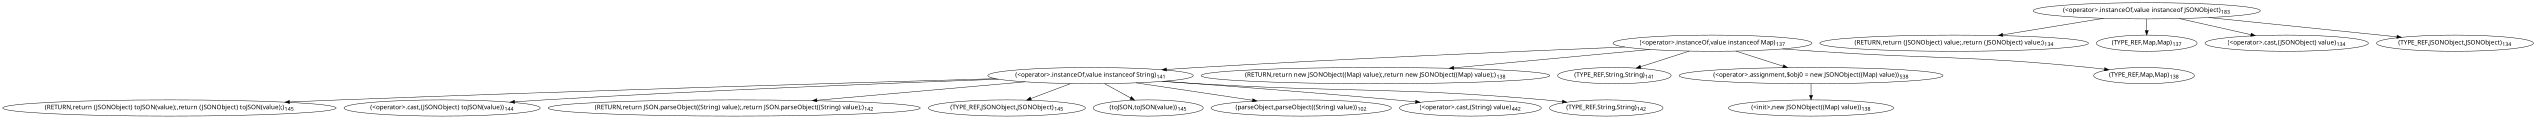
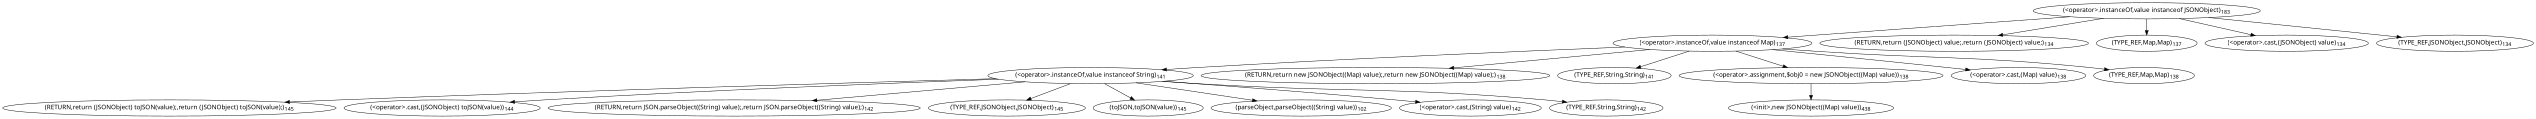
none -> (1929, 27)
(1904, 75) -> (1904, 75)
none -> (2018, 76)
(1517, 107) -> (1517, 107)
(1866, 107) -> (1866, 107)
